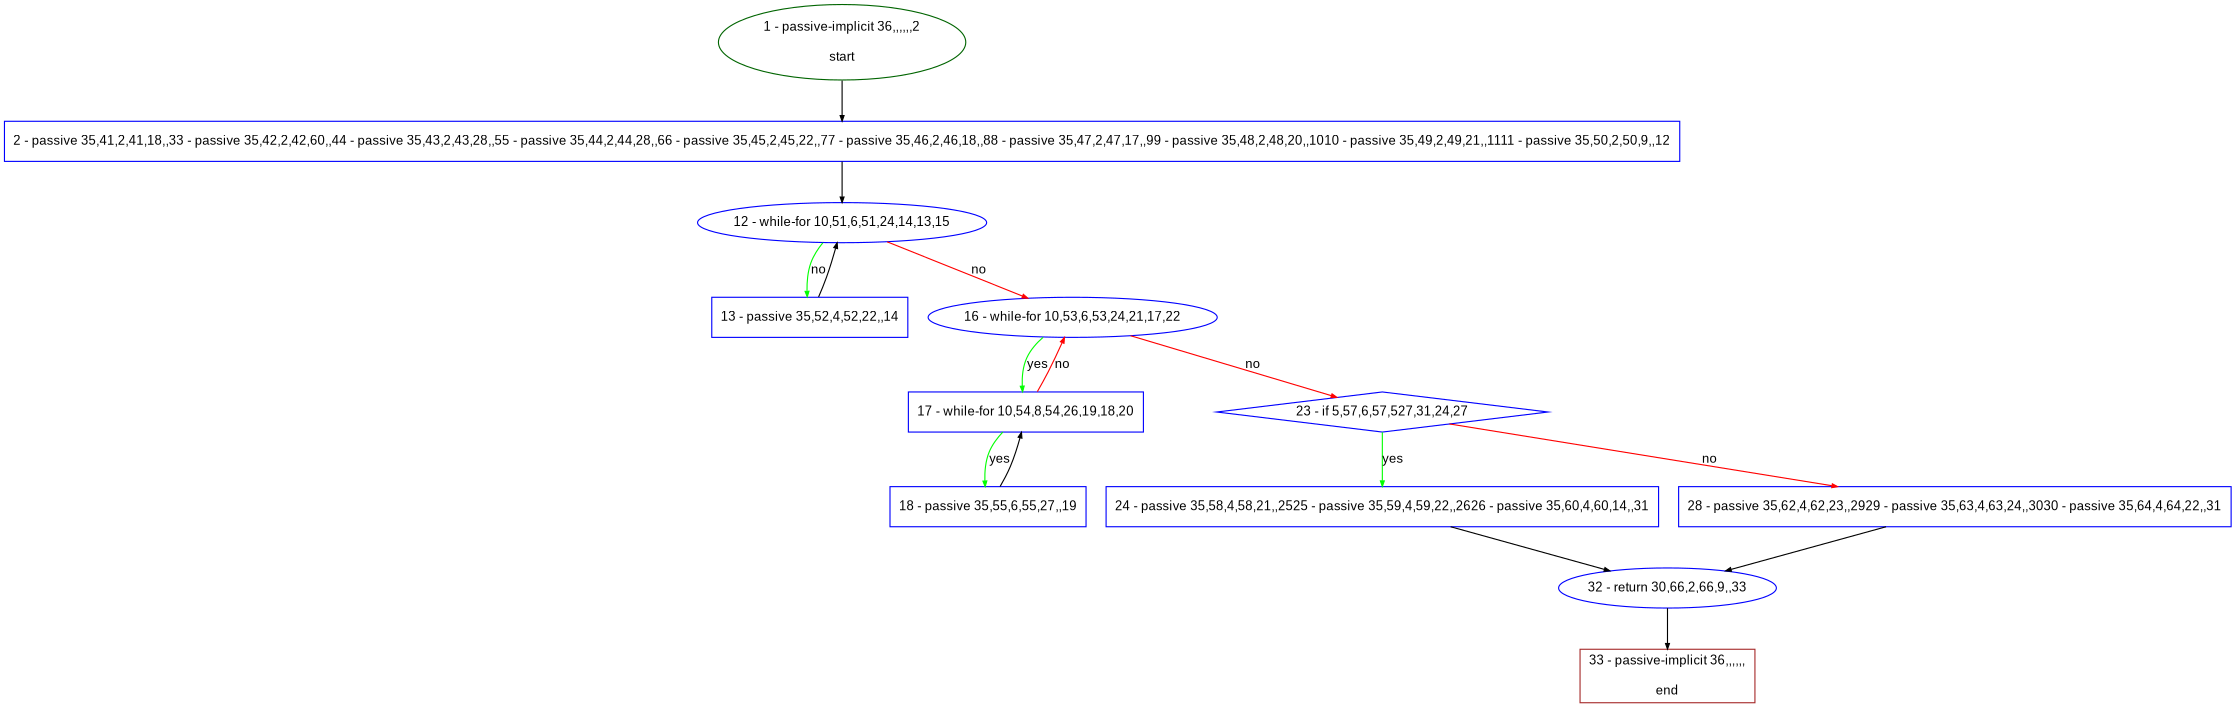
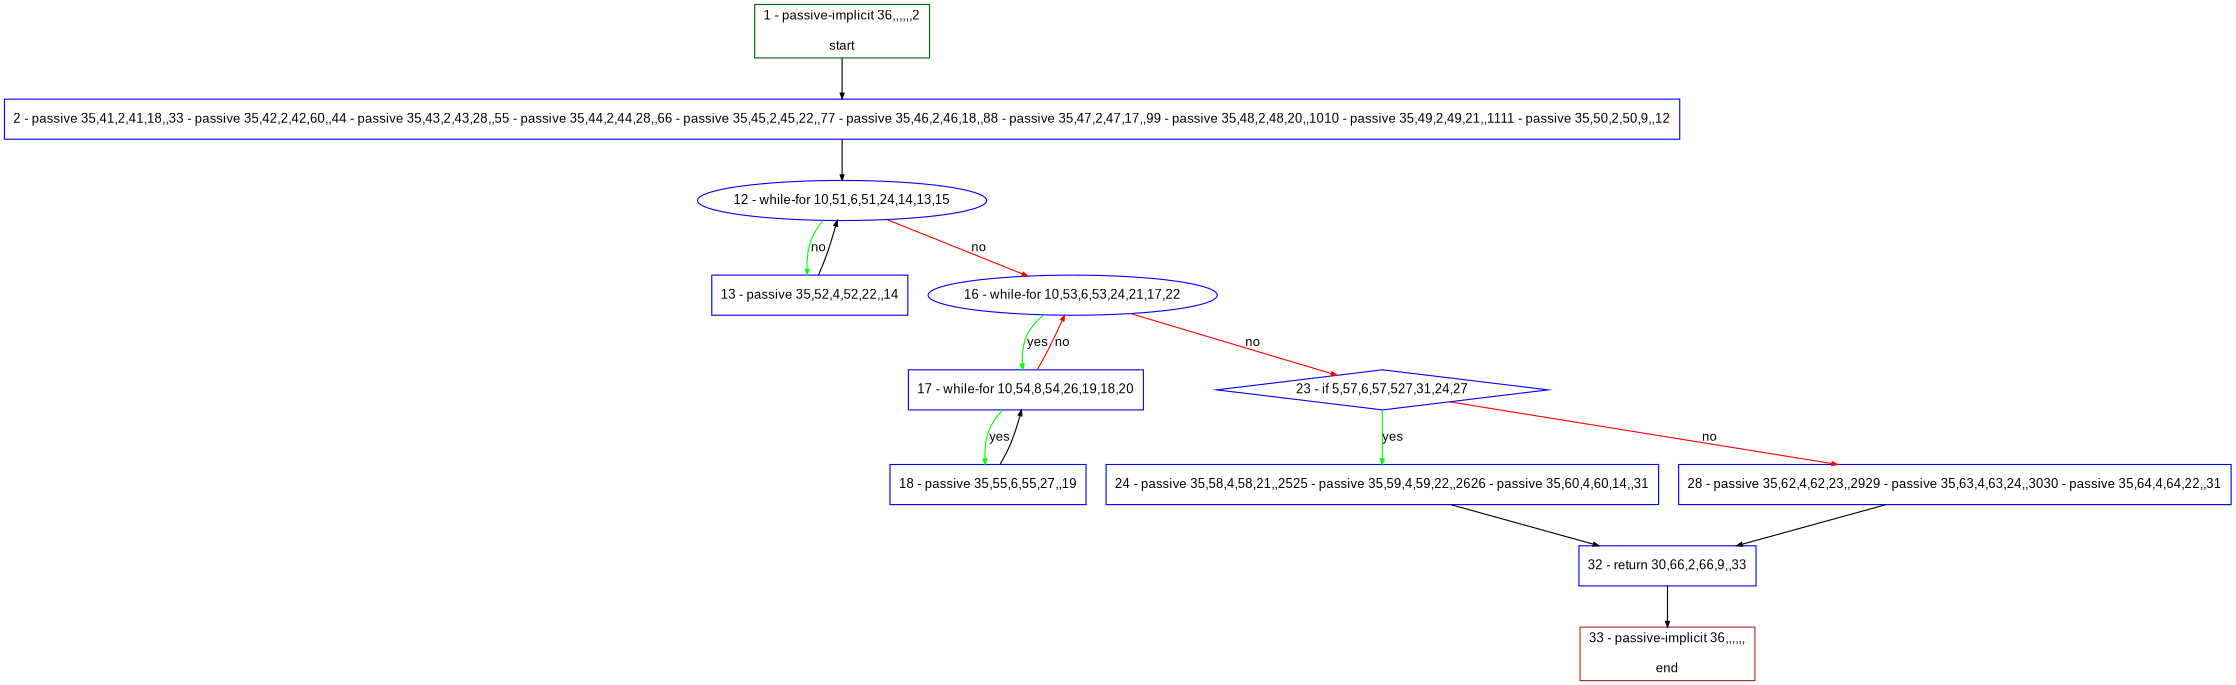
(842, 42) -> (842, 31)
(1667, 588) -> (1667, 566)
